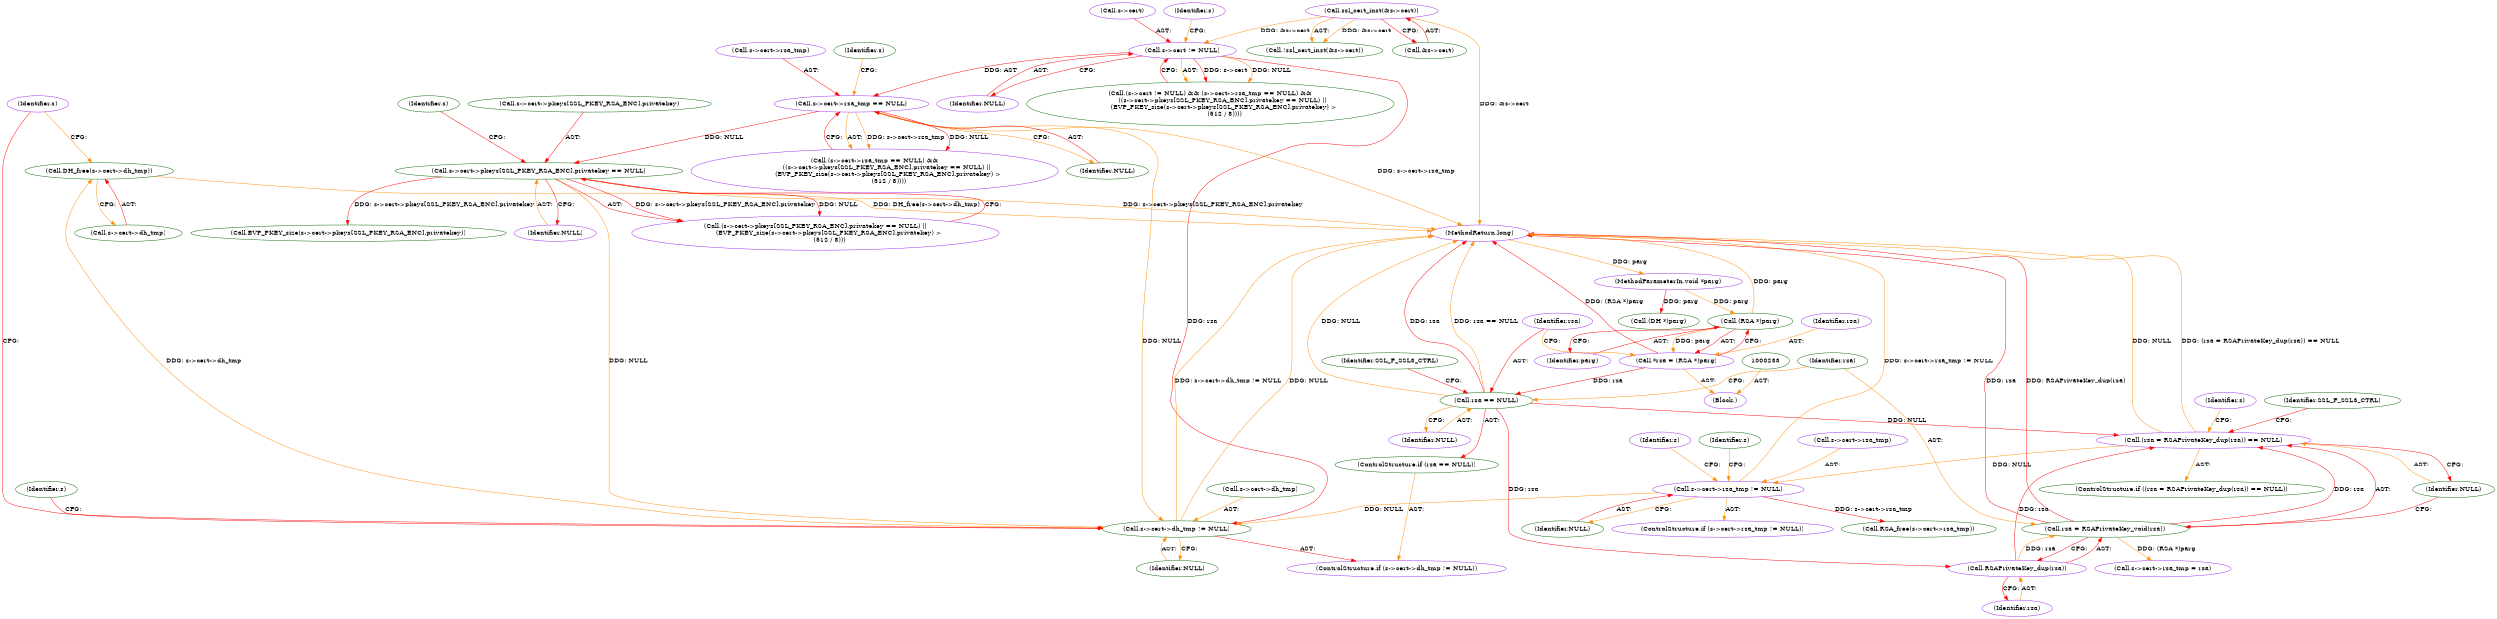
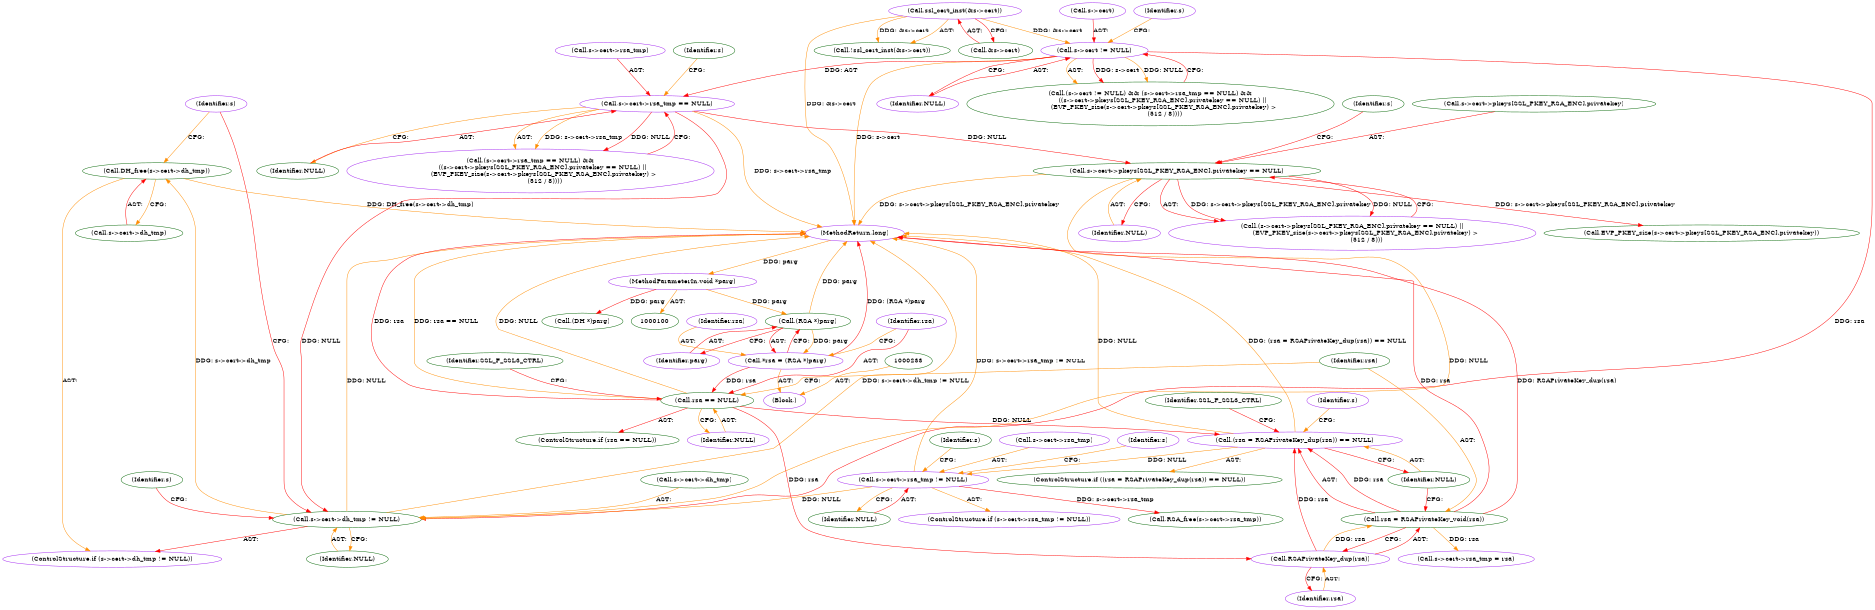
none -> (893, 72)
(1153, 193) -> (434, 199)
none -> (655, 321)
(1407, 515) -> (63, 352)
(2167, 549) -> (1464, 539)
